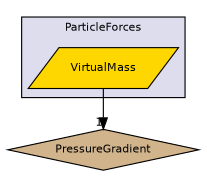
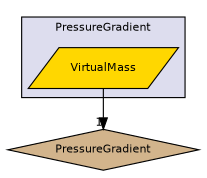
(103, 28) -> (103, 28)
